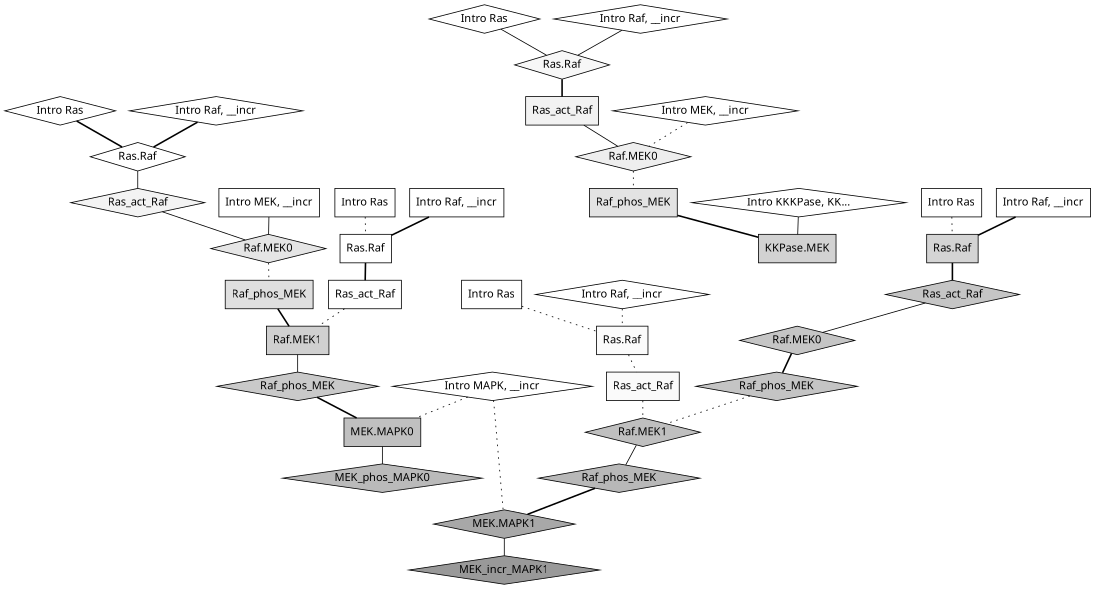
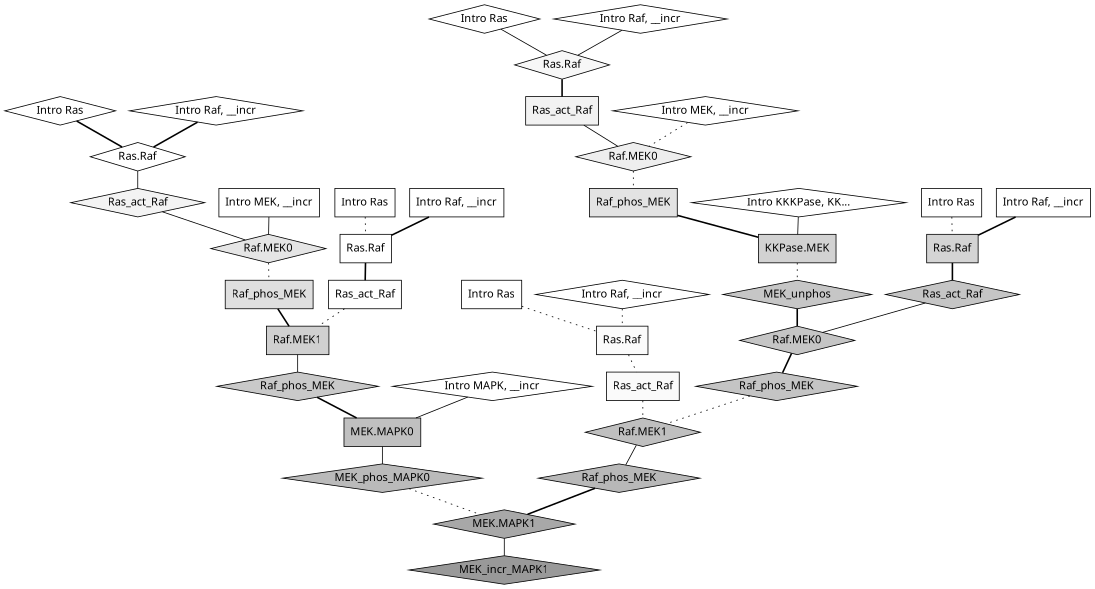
none -> (797, 294)
(442, 408) -> (442, 408)
(498, 455) -> (445, 502)
